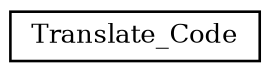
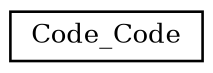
(135, 36) -> (106, 36)
